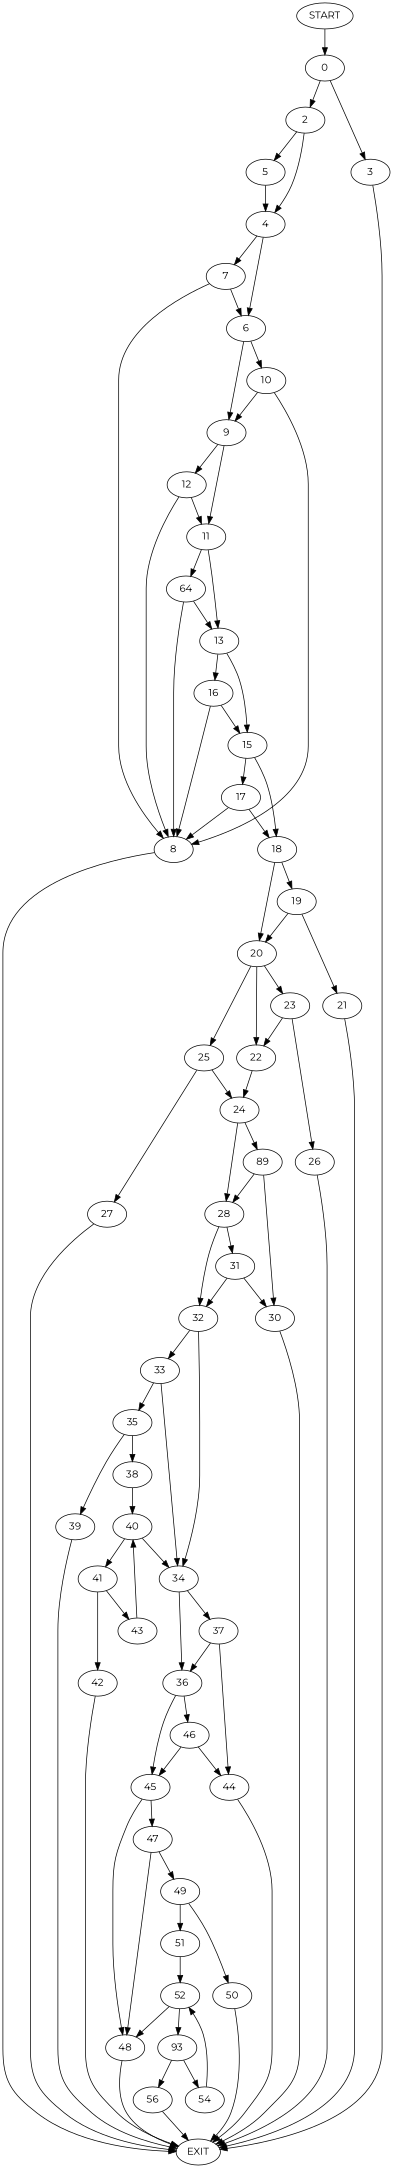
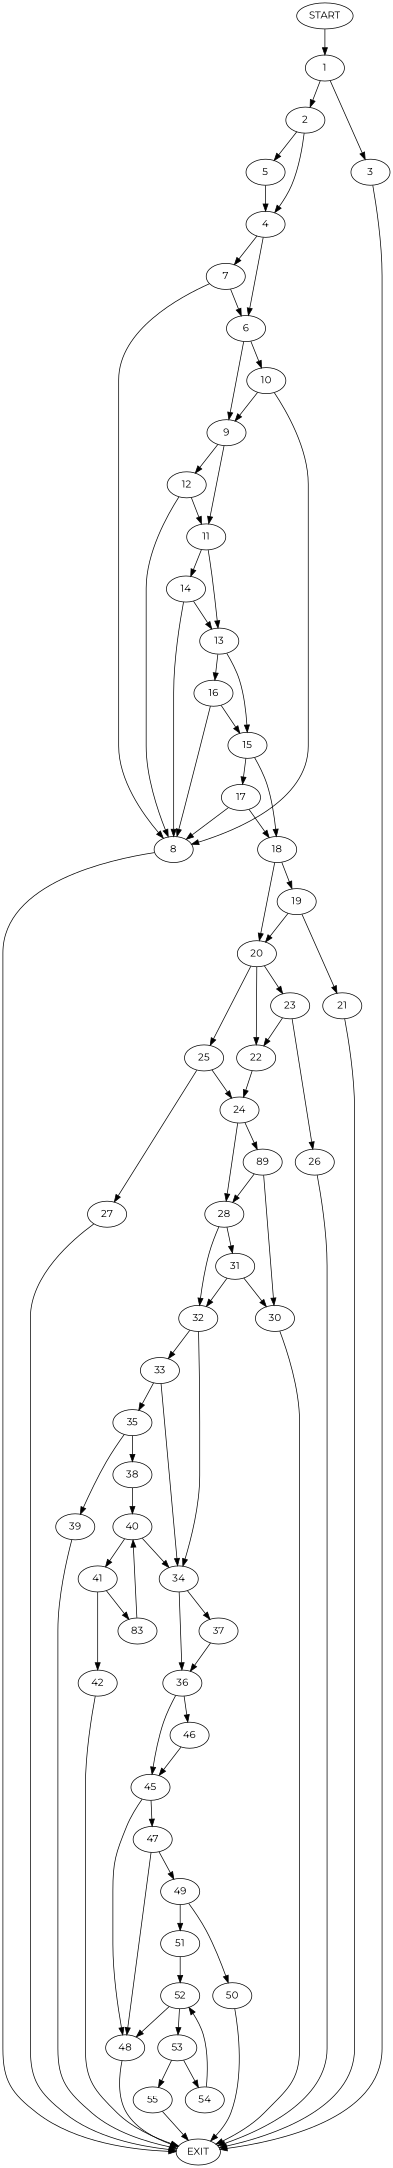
(325, 68) -> (325, 68)
(186, 589) -> (186, 589)
(137, 1631) -> (137, 1631)
(229, 1787) -> none
(177, 2048) -> (177, 2048)
(153, 2100) -> (153, 2100)
